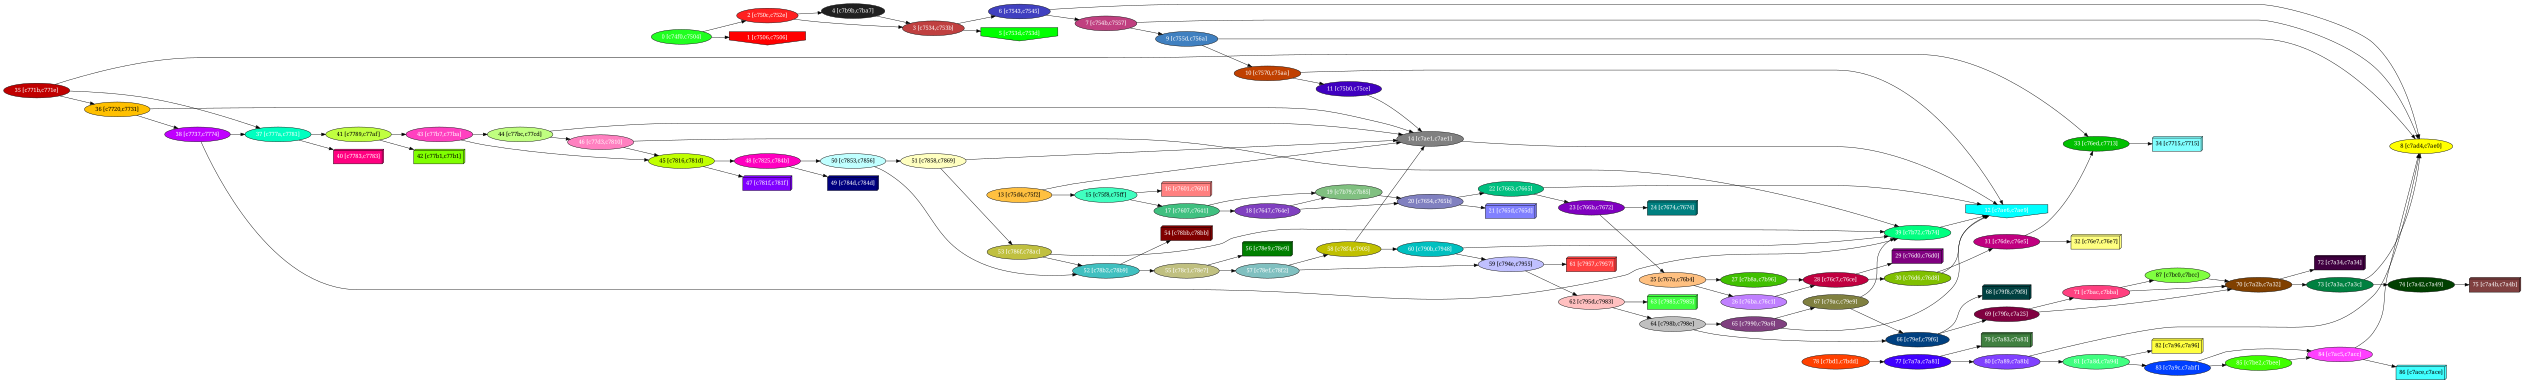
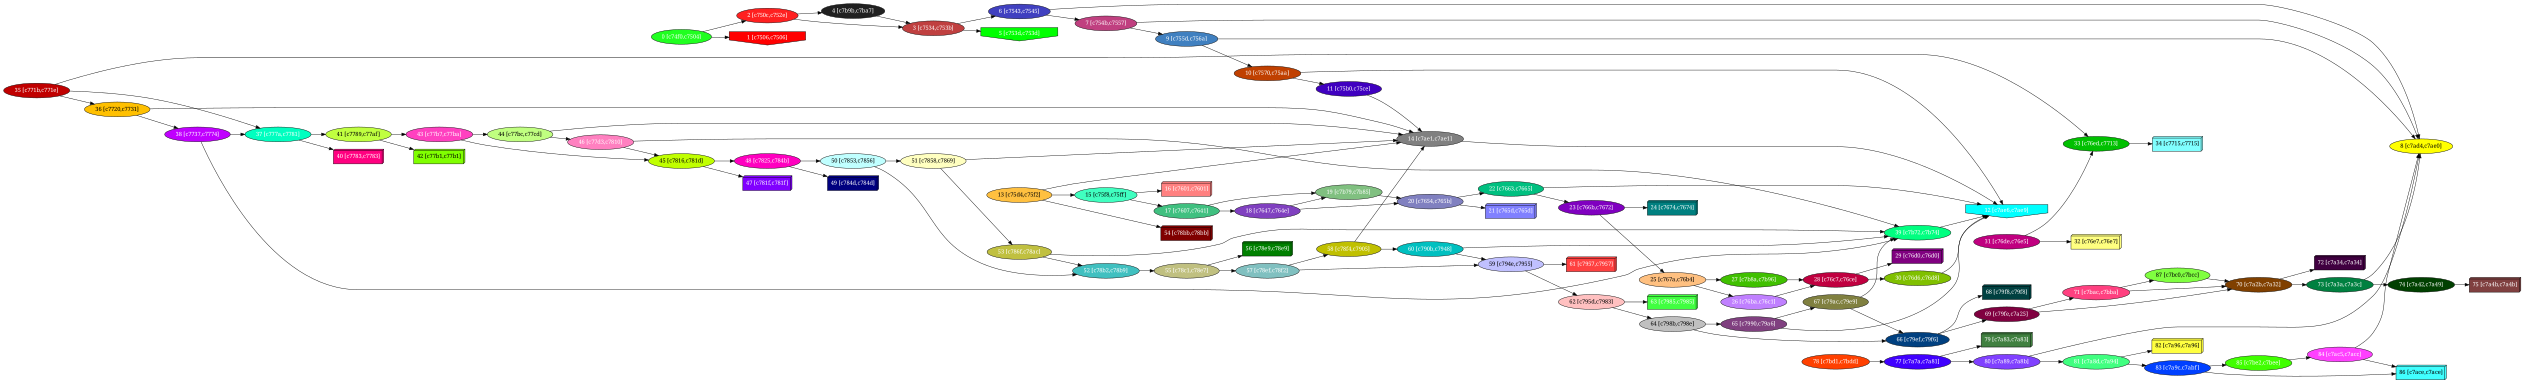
(1147, 252) -> (1100, 213)
(1963, 262) -> none
(2251, 349) -> (2298, 376)
